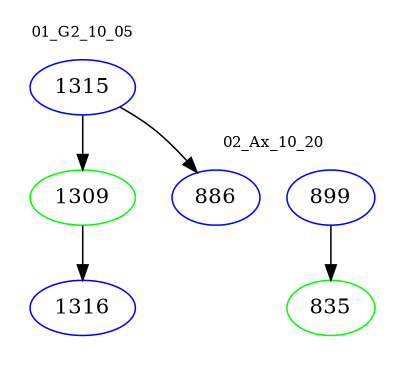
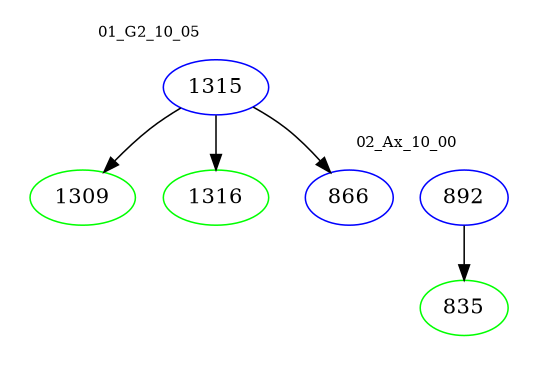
(273, 143) -> (407, 143)
(216, 198) -> (349, 198)
(331, 198) -> (464, 198)
(83, 245) -> (216, 135)
(83, 308) -> (216, 198)
